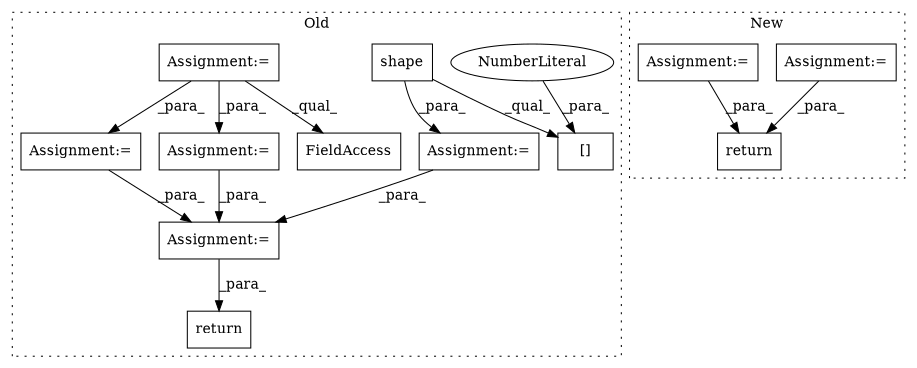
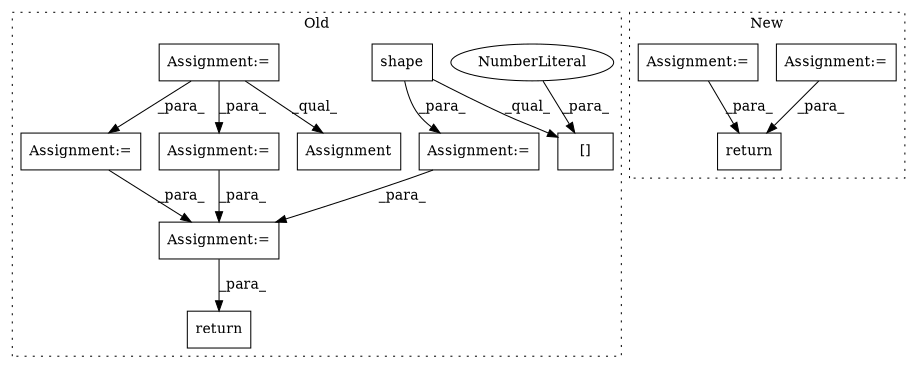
(349, 151) -> (349, 151)
